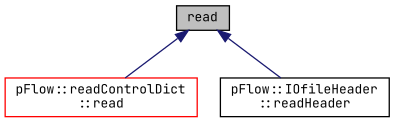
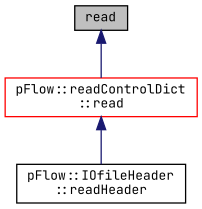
(255, 58) -> (101, 147)
